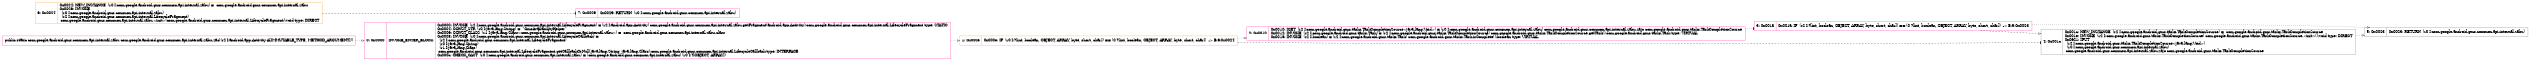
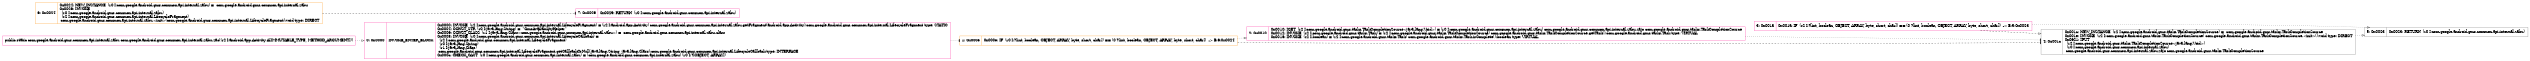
(1749, 29) -> (1892, 38)
(954, 41) -> (954, 41)
